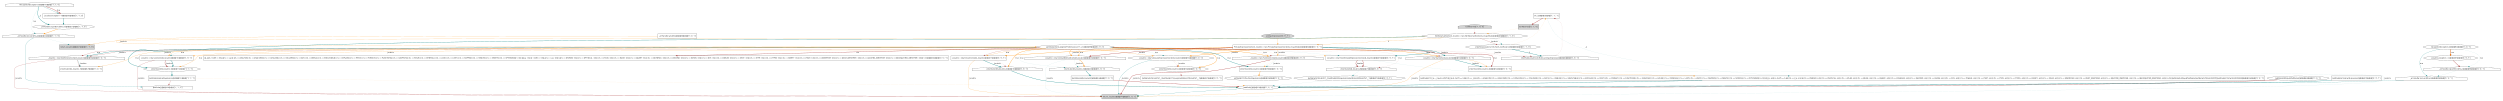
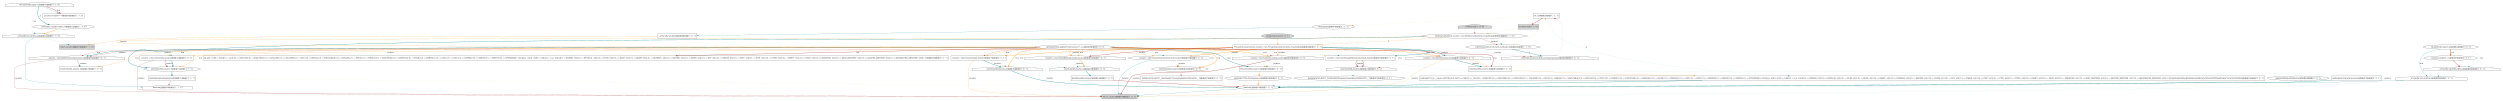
(64, 21) -> none
none -> (1333, 27)
none -> (1258, 82)
(1779, 87) -> (1779, 87)
